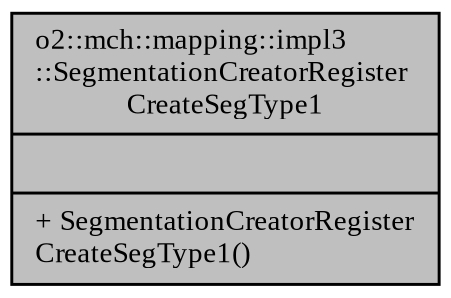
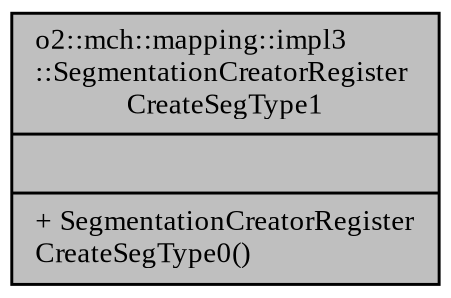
(143, 253) -> (143, 253)
